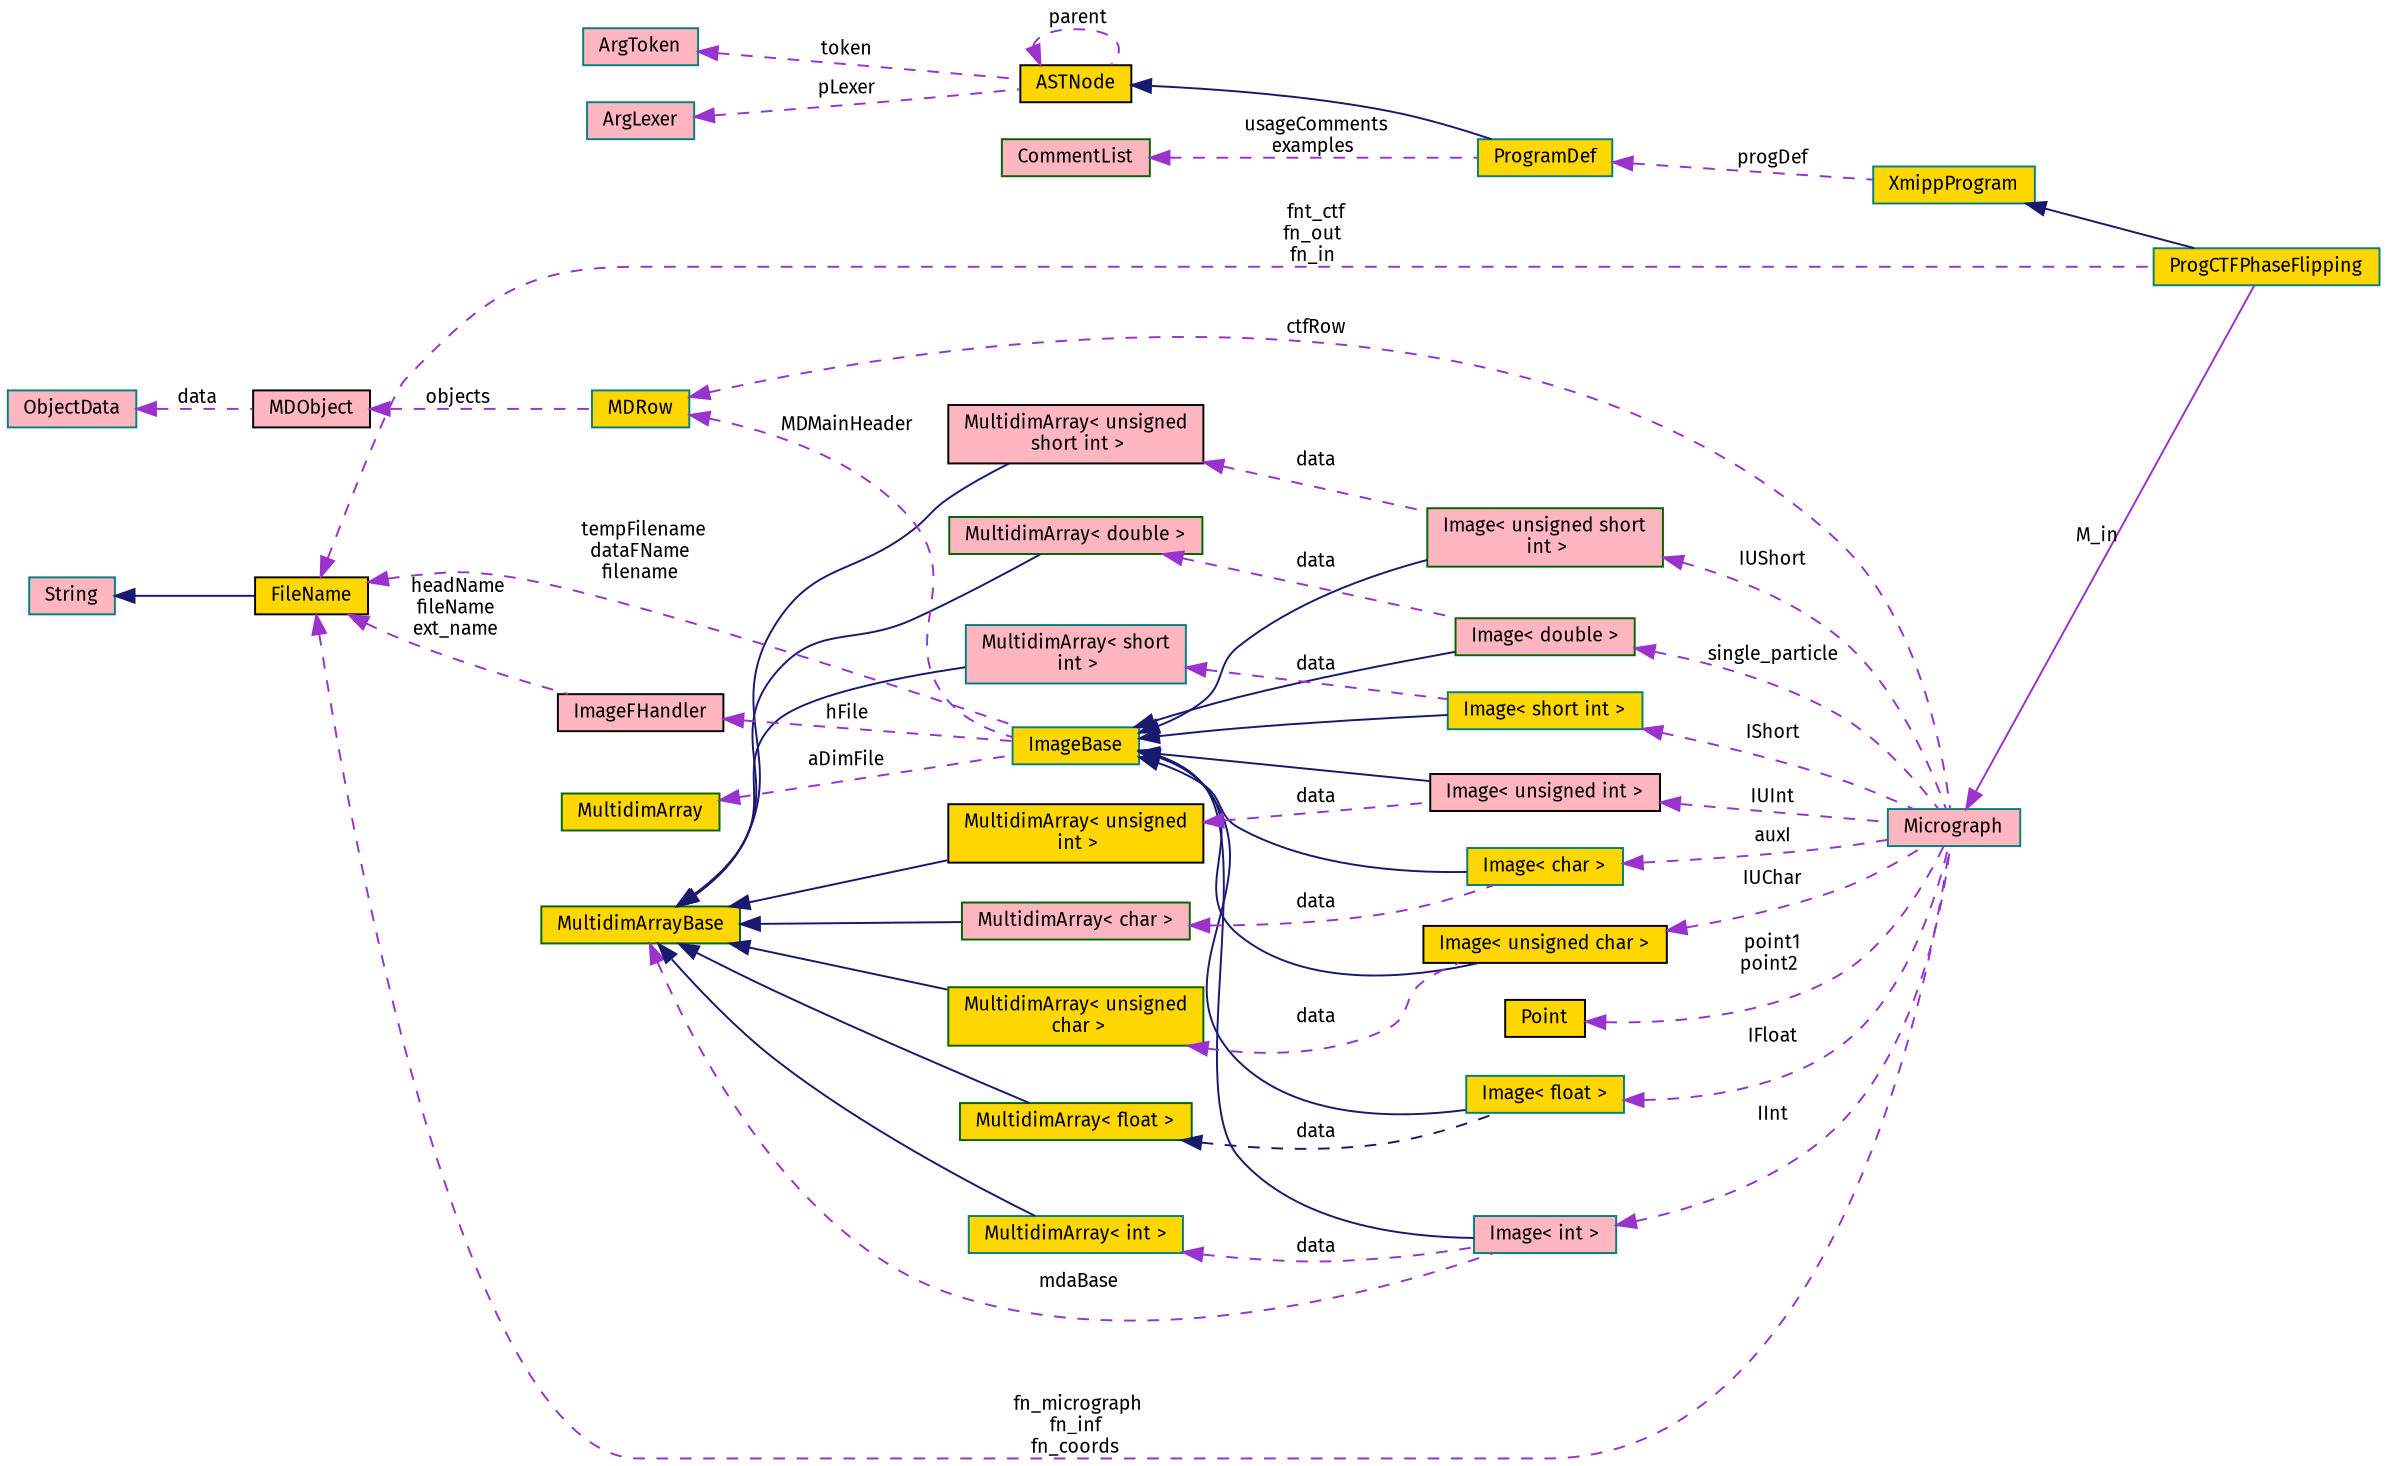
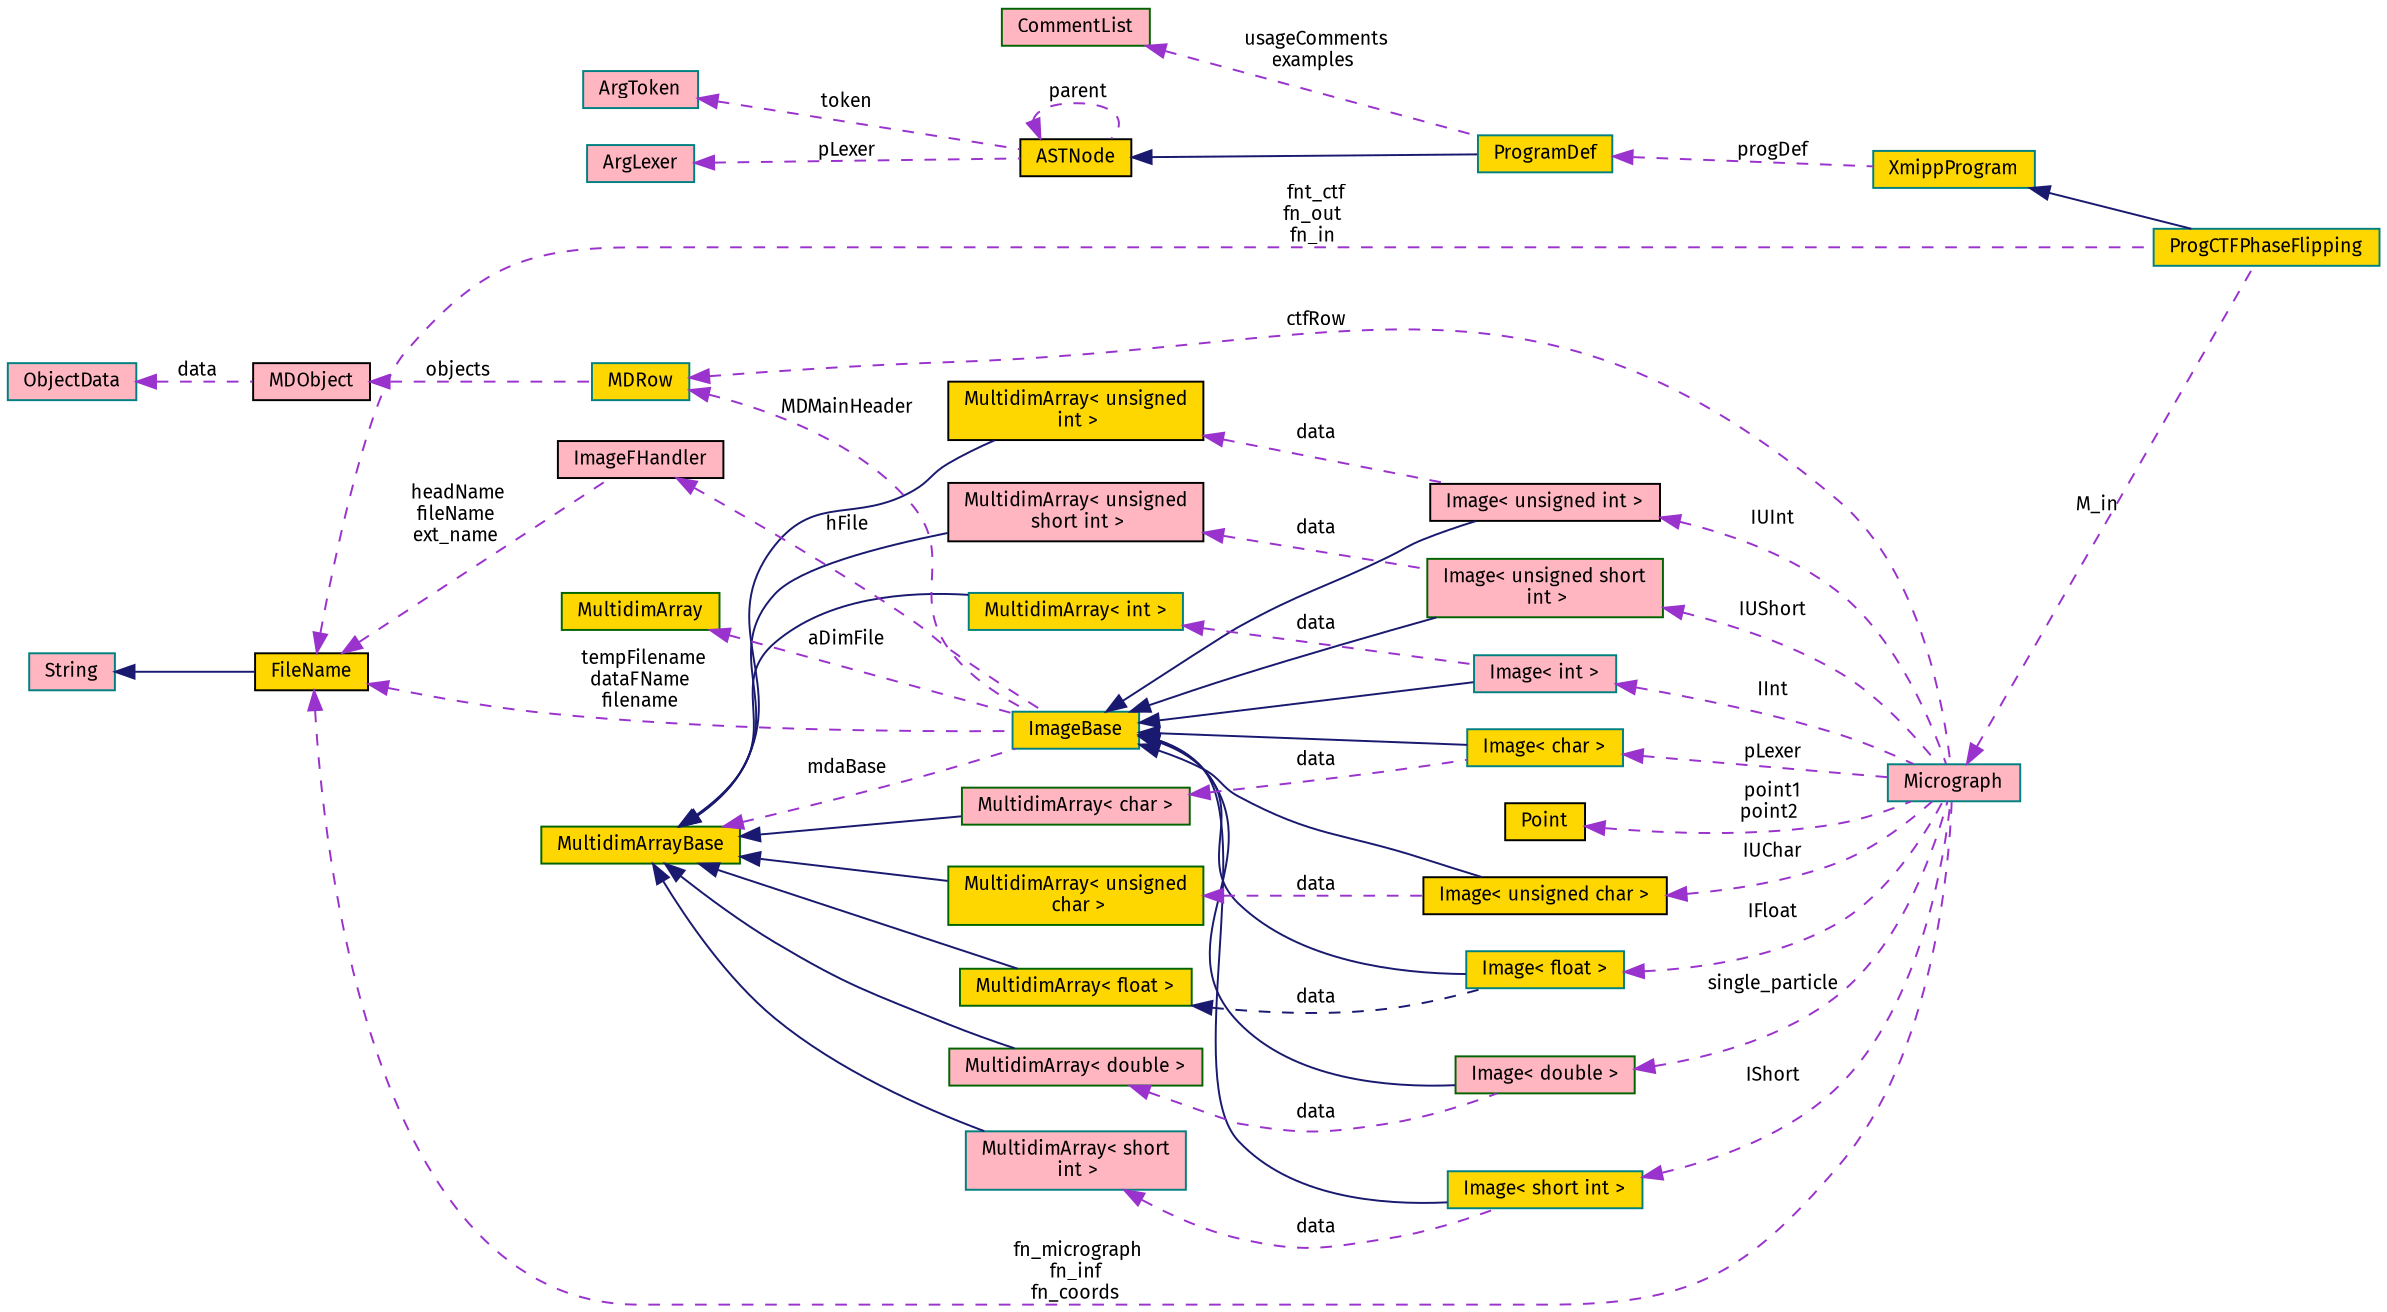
(2115, 538) -> (2115, 506)
(1770, 836) -> (1770, 753)
(999, 1306) -> (880, 788)
